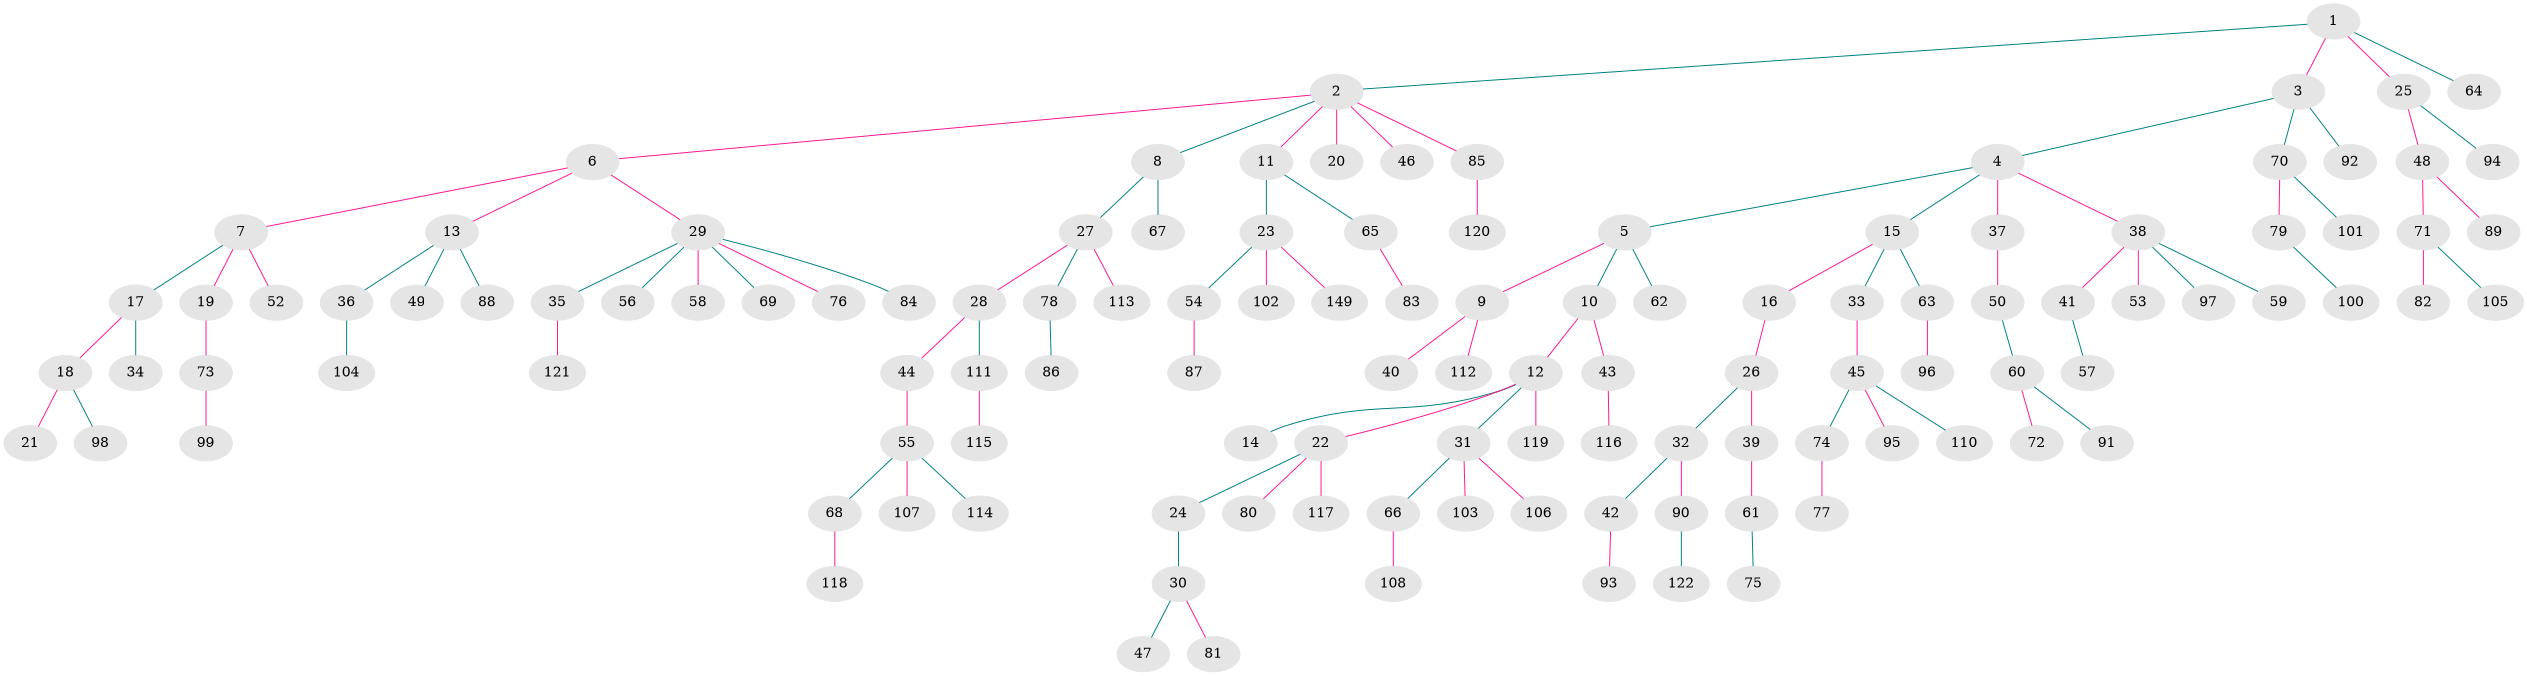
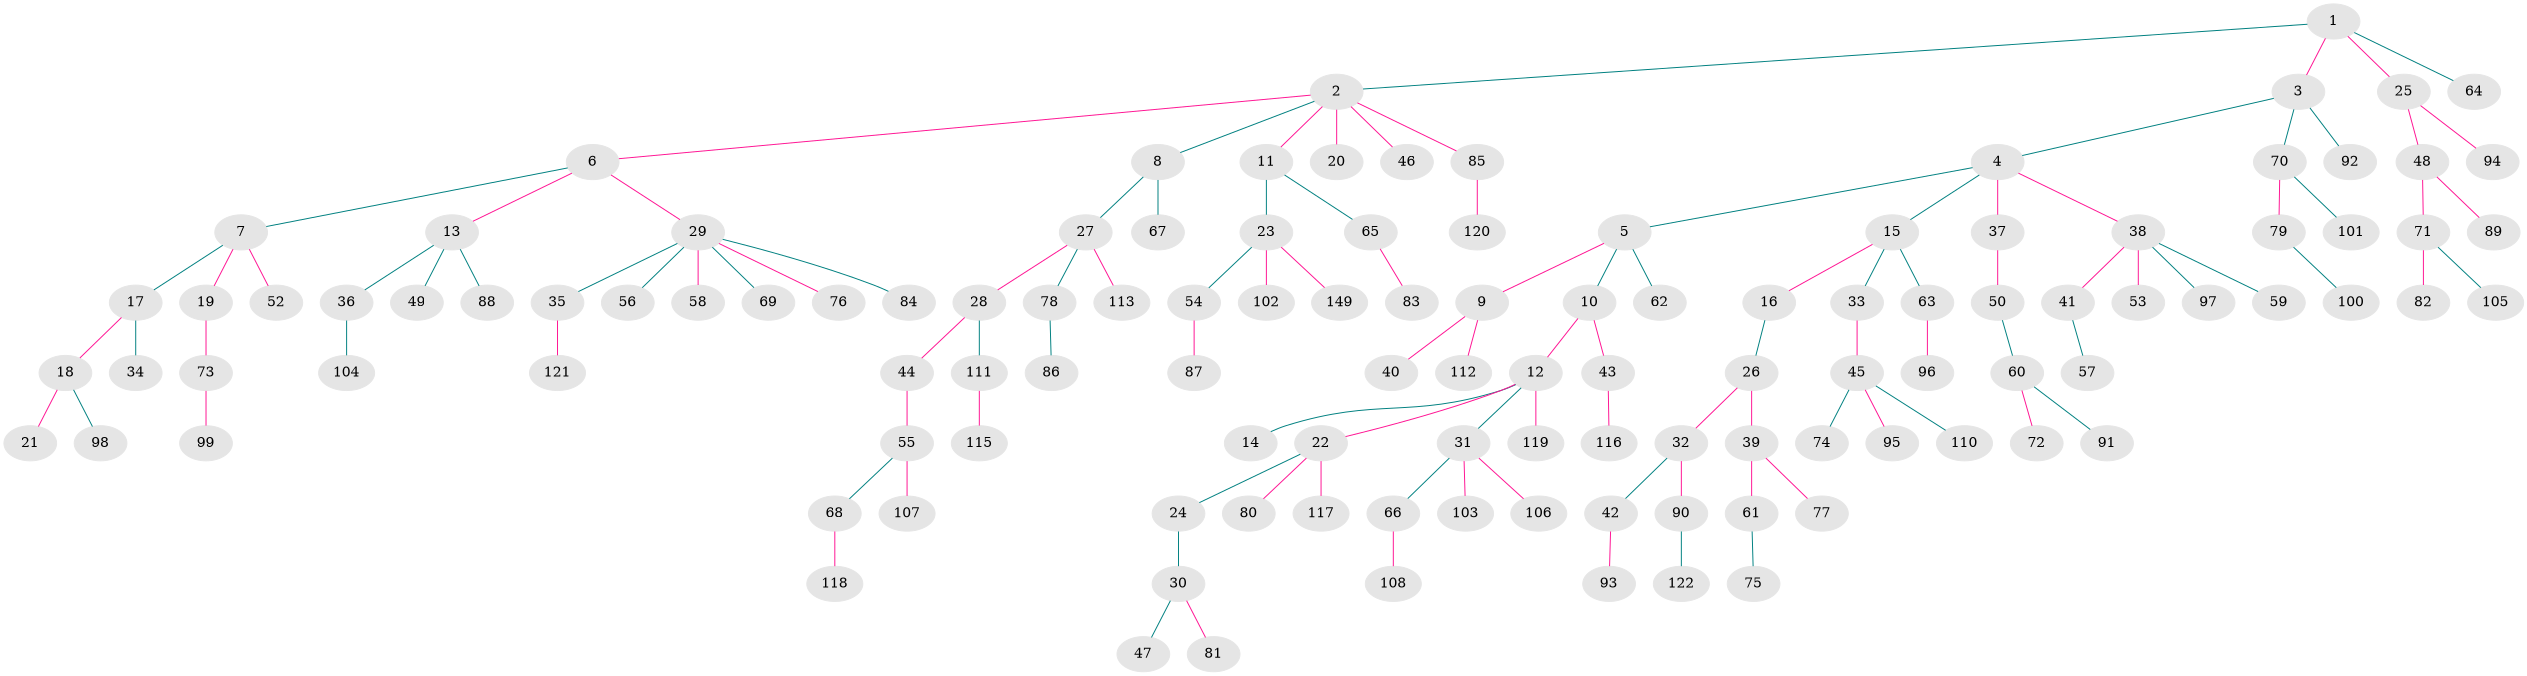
(2448, 127) -> (2448, 127)
(417, 197) -> (417, 197)
(1760, 338) -> (1760, 338)
(1717, 408) -> (1717, 408)
(1822, 479) -> (1787, 478)
(980, 514) -> none
